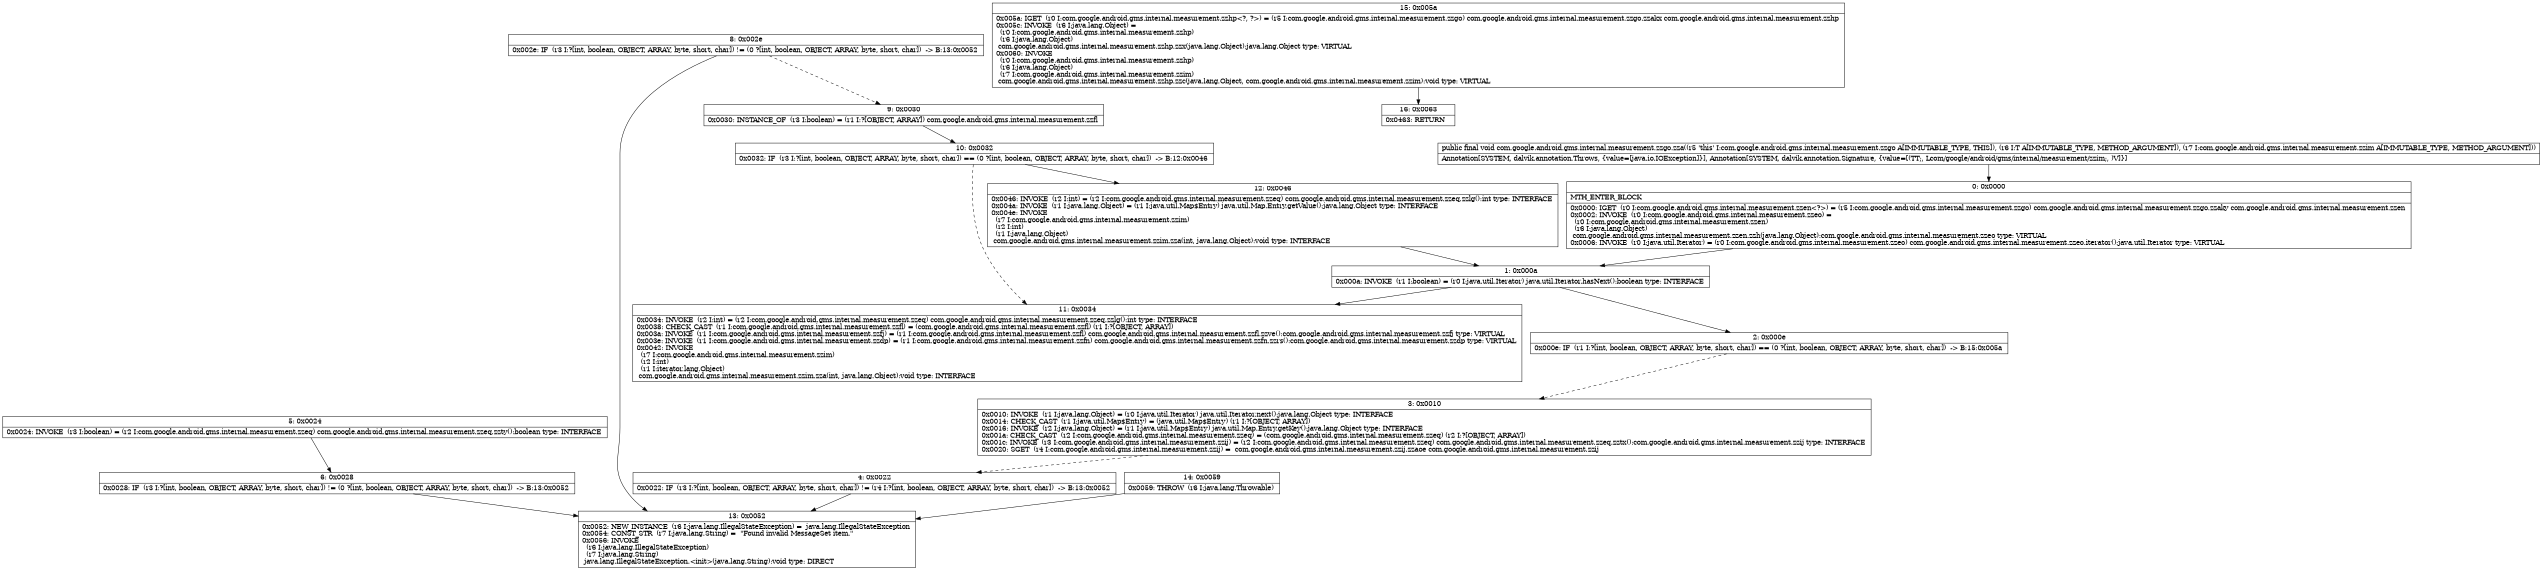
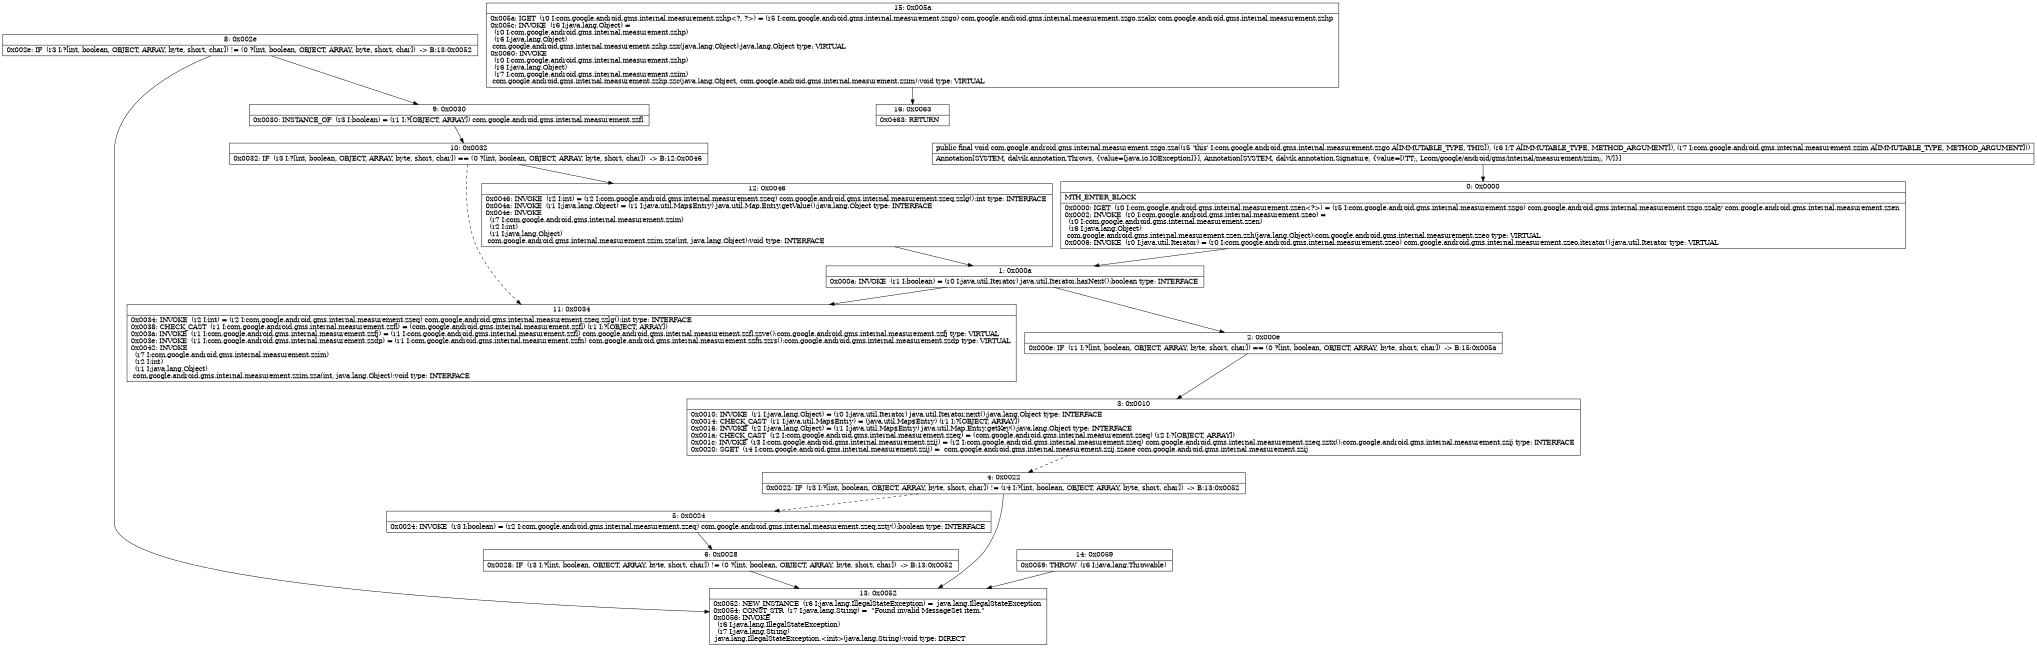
(823, 79) -> (343, 79)
(681, 369) -> (169, 369)
(1635, 376) -> (1214, 375)
none -> (849, 502)
